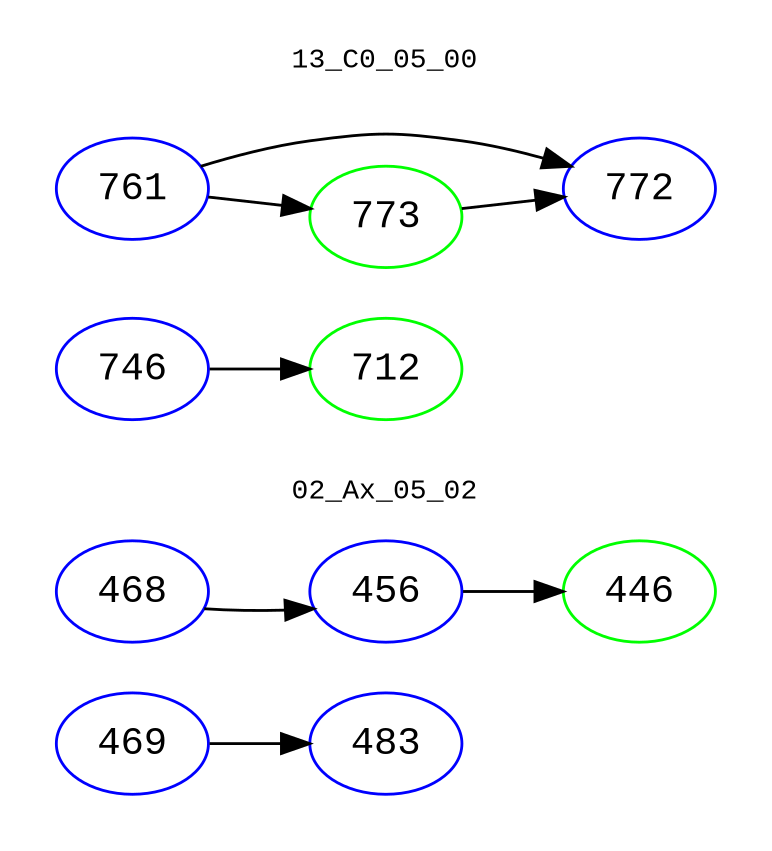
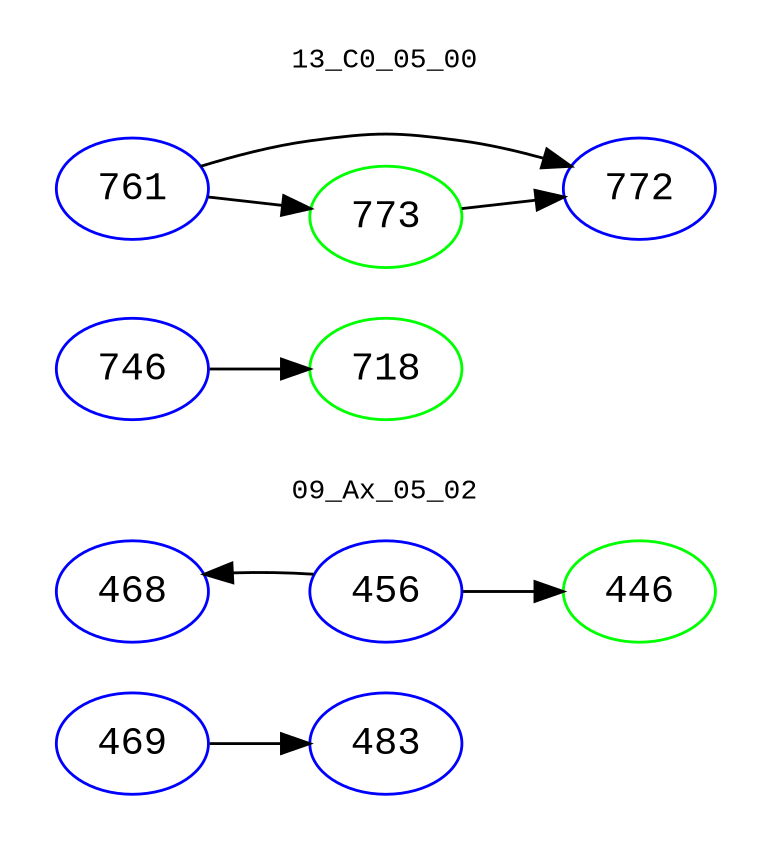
(386, 369) -> (386, 369)
(386, 492) -> (386, 492)
(245, 610) -> (273, 573)
